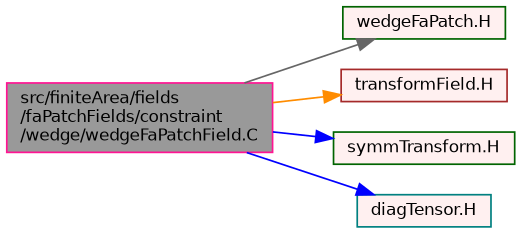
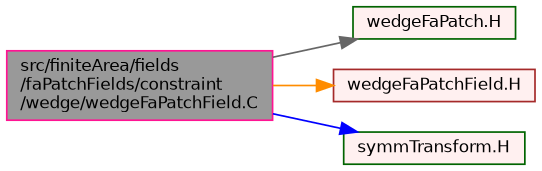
(424, 85) -> (434, 85)
(424, 211) -> none
